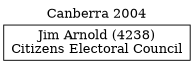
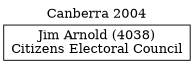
(97, 43) -> (97, 43)
